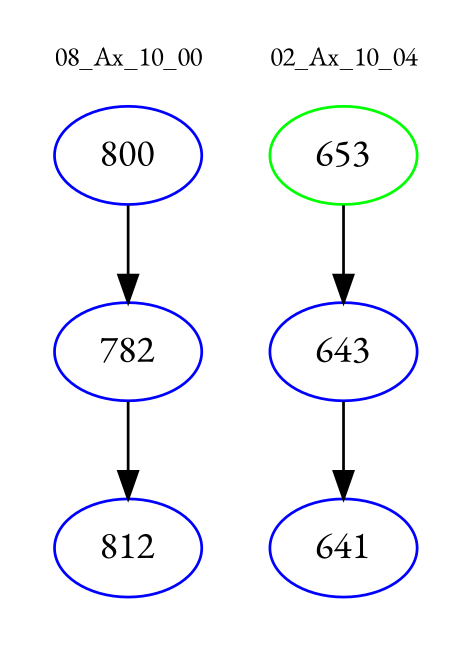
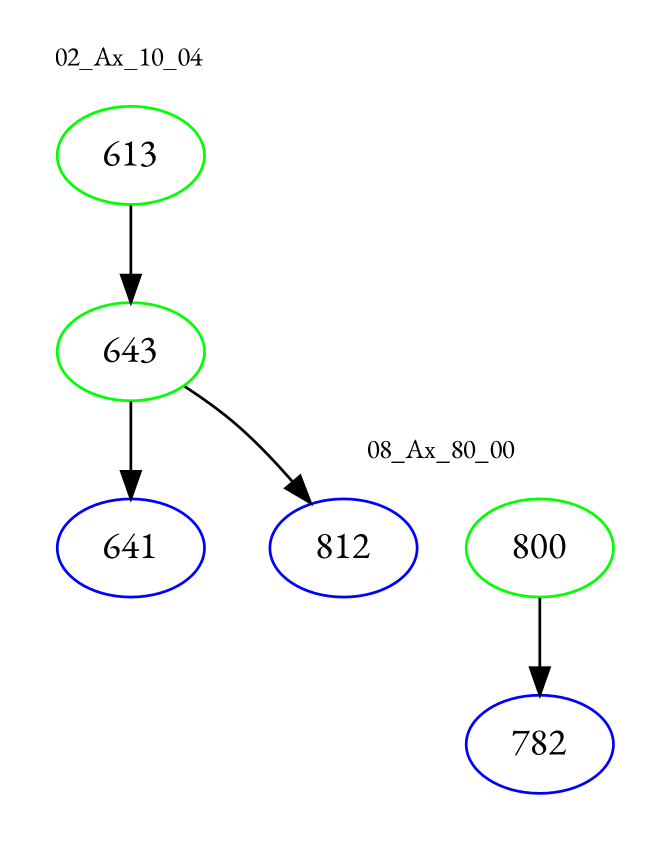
(130, 59) -> (442, 451)
(128, 155) -> (540, 548)
(344, 155) -> (131, 155)
(344, 352) -> (131, 352)
(128, 436) -> (265, 452)
